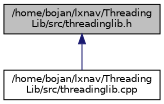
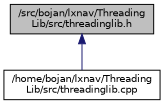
(82, 19) -> (82, 19)
